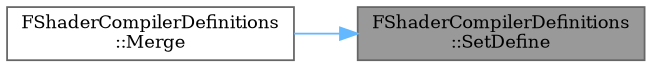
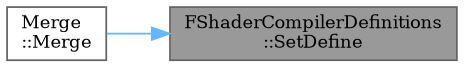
(151, 34) -> (57, 34)
